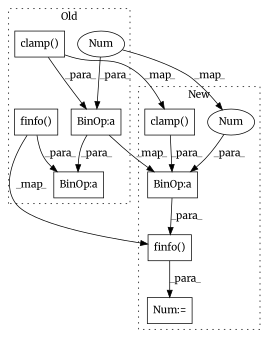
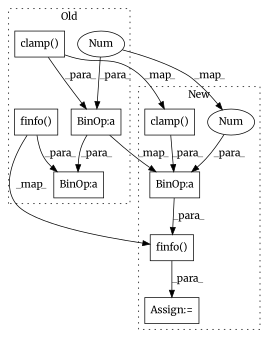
(170, 311) -> (172, 311)
